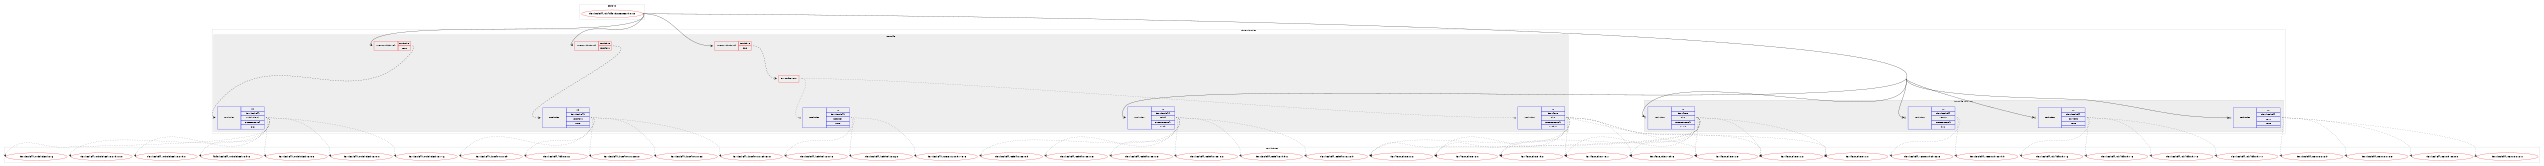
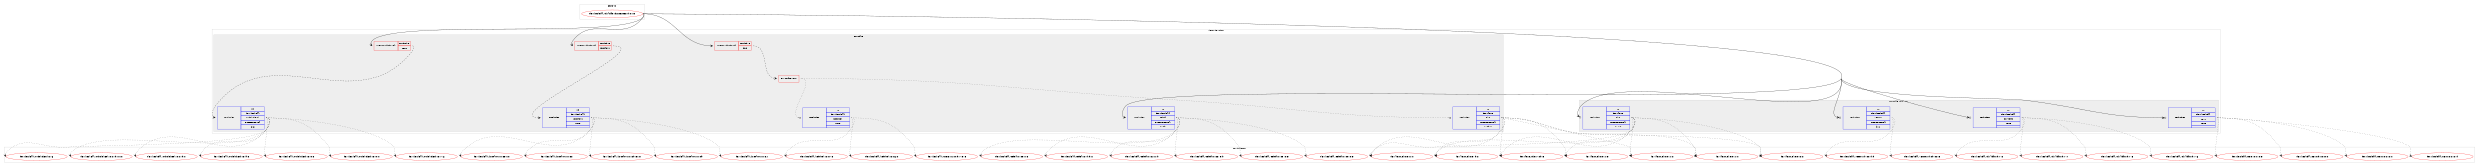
(232, 157) -> (232, 157)
(557, 157) -> (752, 157)
(1597, 157) -> none
